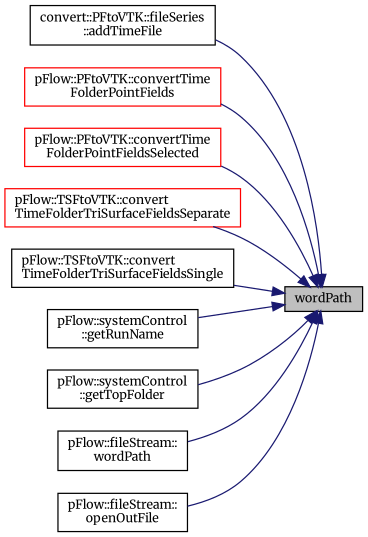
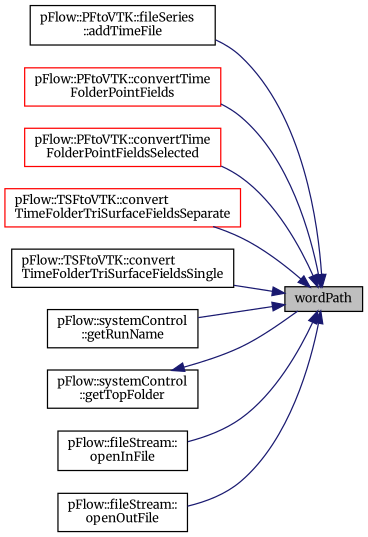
(123, 25) -> (123, 25)
(257, 360) -> (244, 345)
(123, 451) -> (123, 451)
